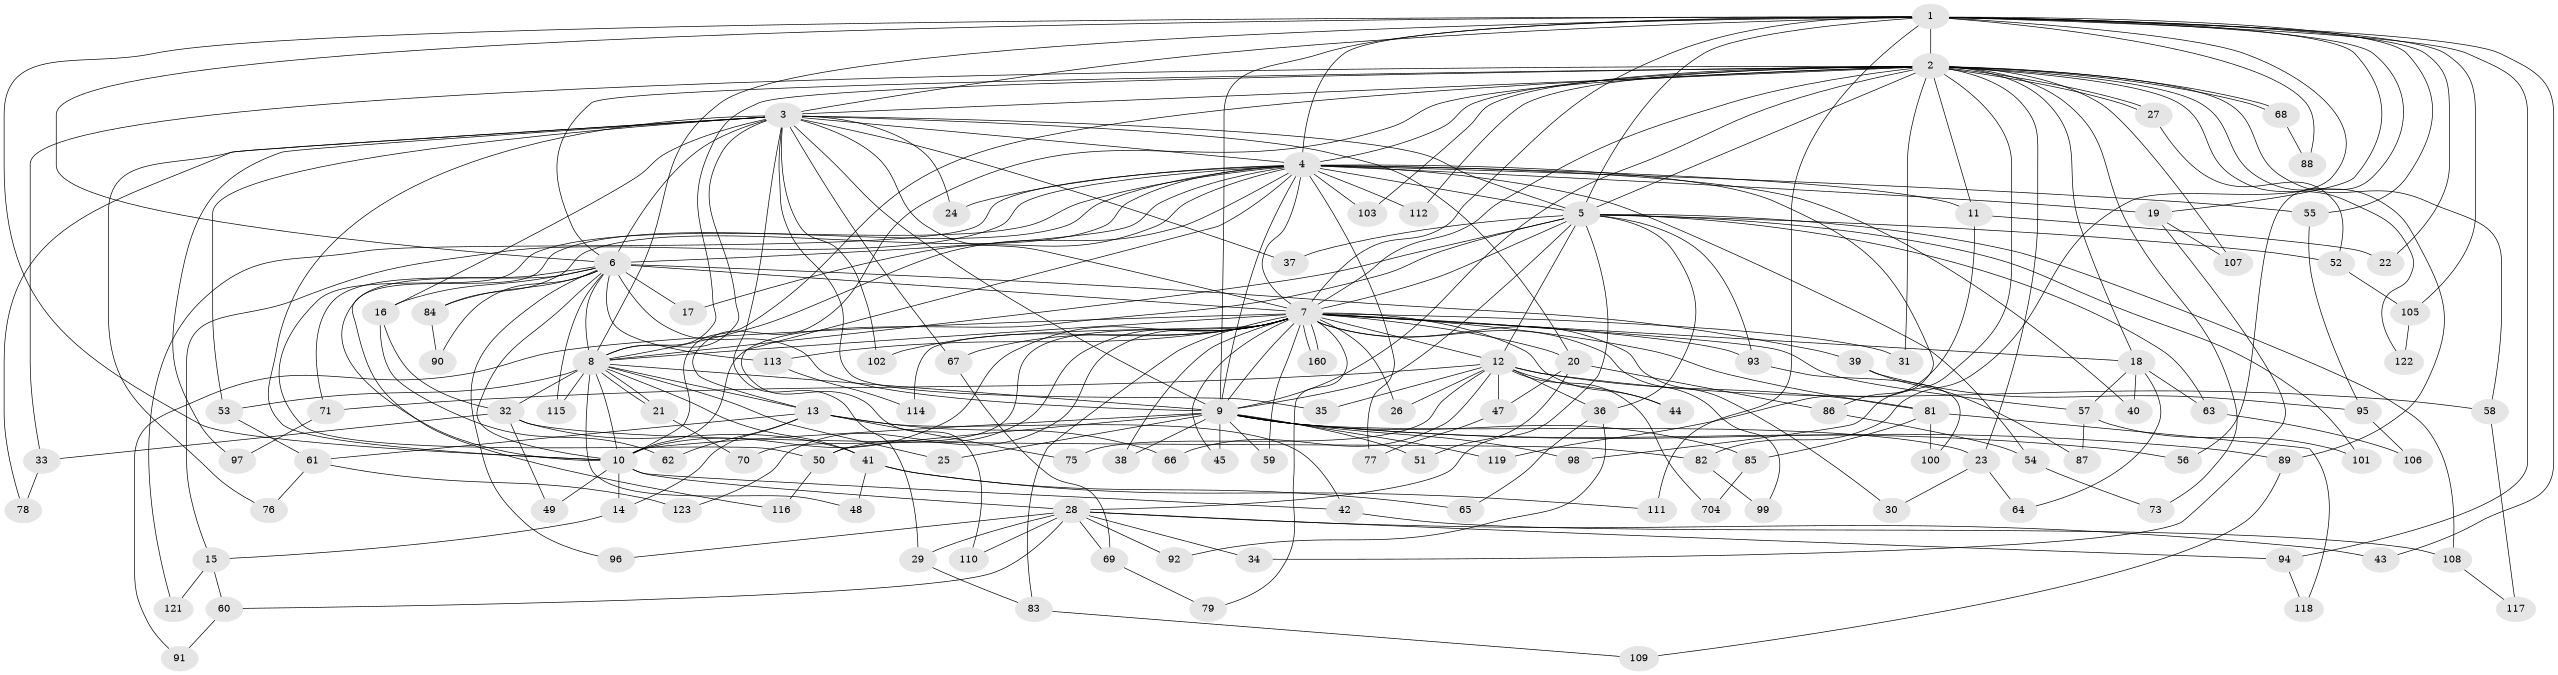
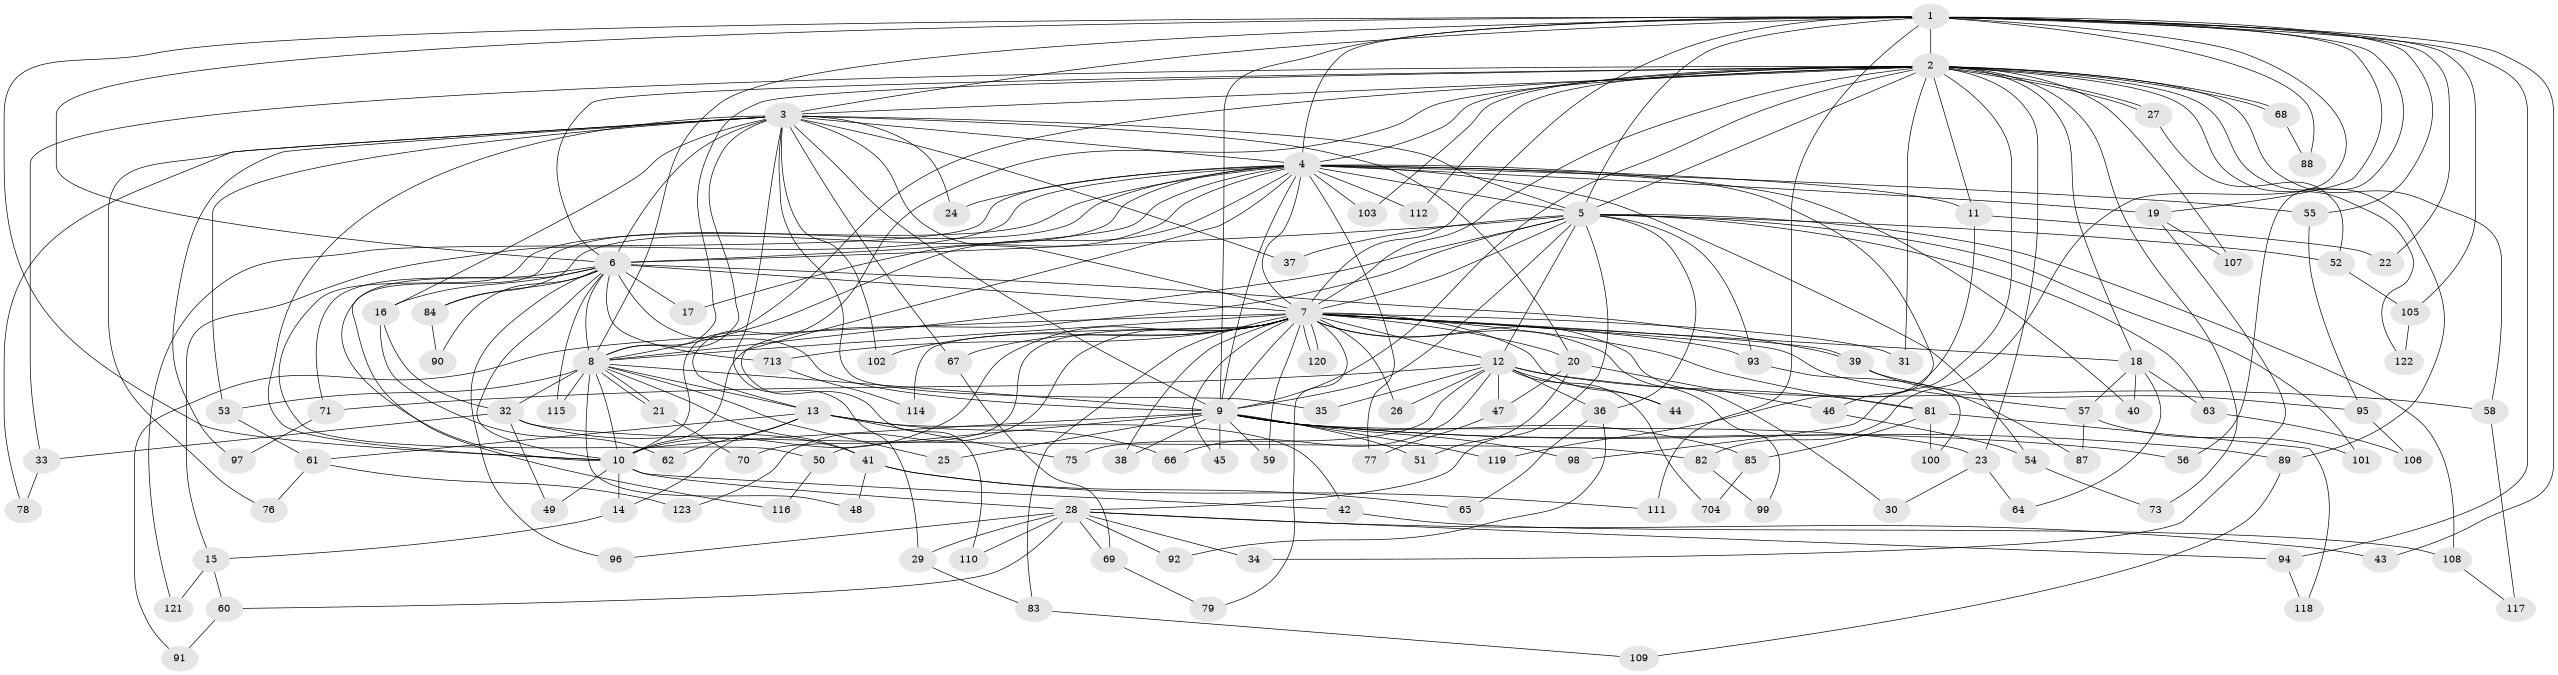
none -> (1121, 244)
(773, 362) -> (773, 362)
(1317, 362) -> (1317, 362)
(1829, 412) -> (1829, 412)
(1064, 416) -> (1582, 329)
